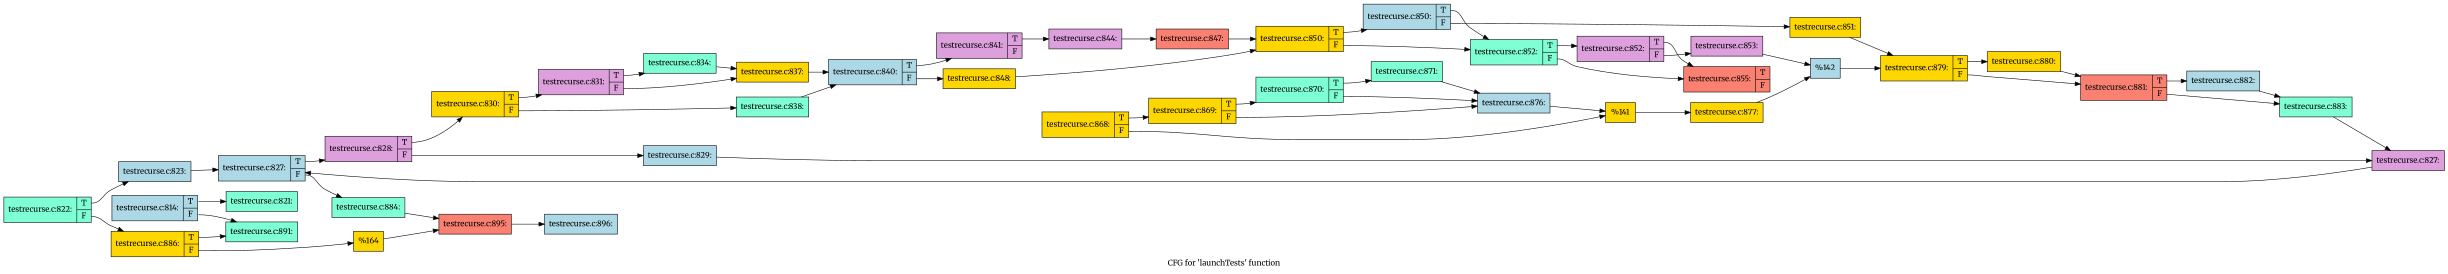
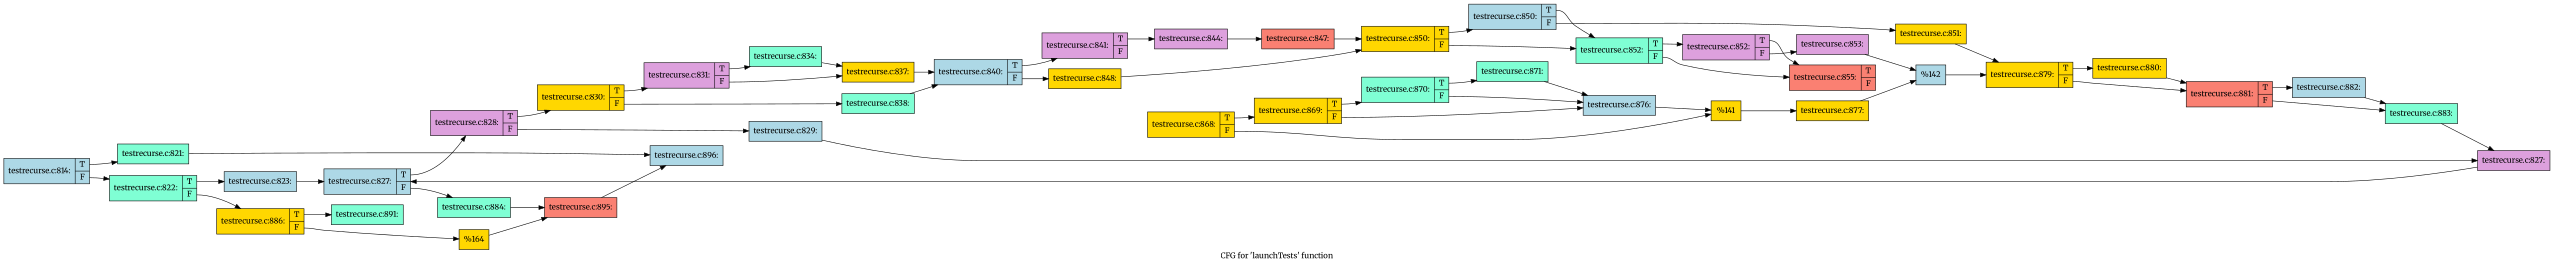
none -> (417, 153)
(215, 216) -> (97, 178)
